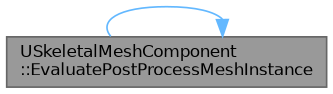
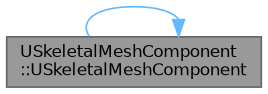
(167, 62) -> (134, 62)
